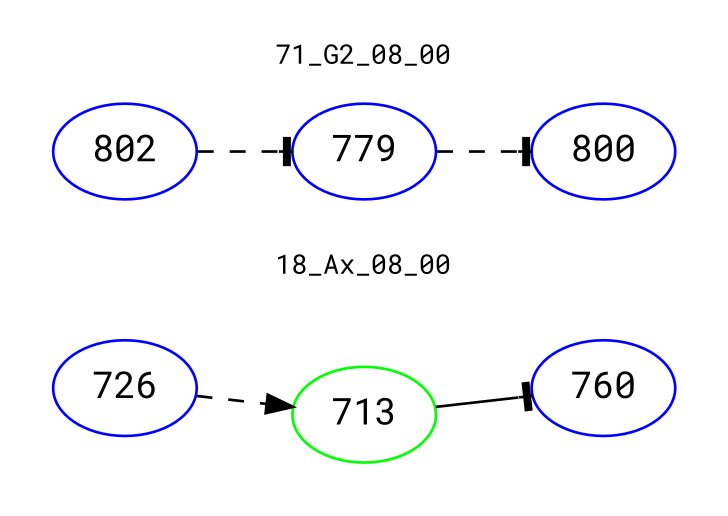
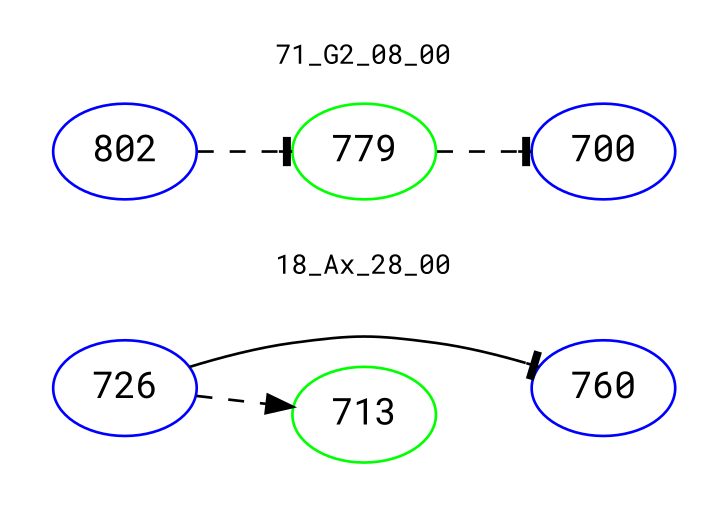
(364, 152) -> (364, 152)
(603, 152) -> (603, 152)
(364, 267) -> (364, 267)
(477, 402) -> (357, 337)
